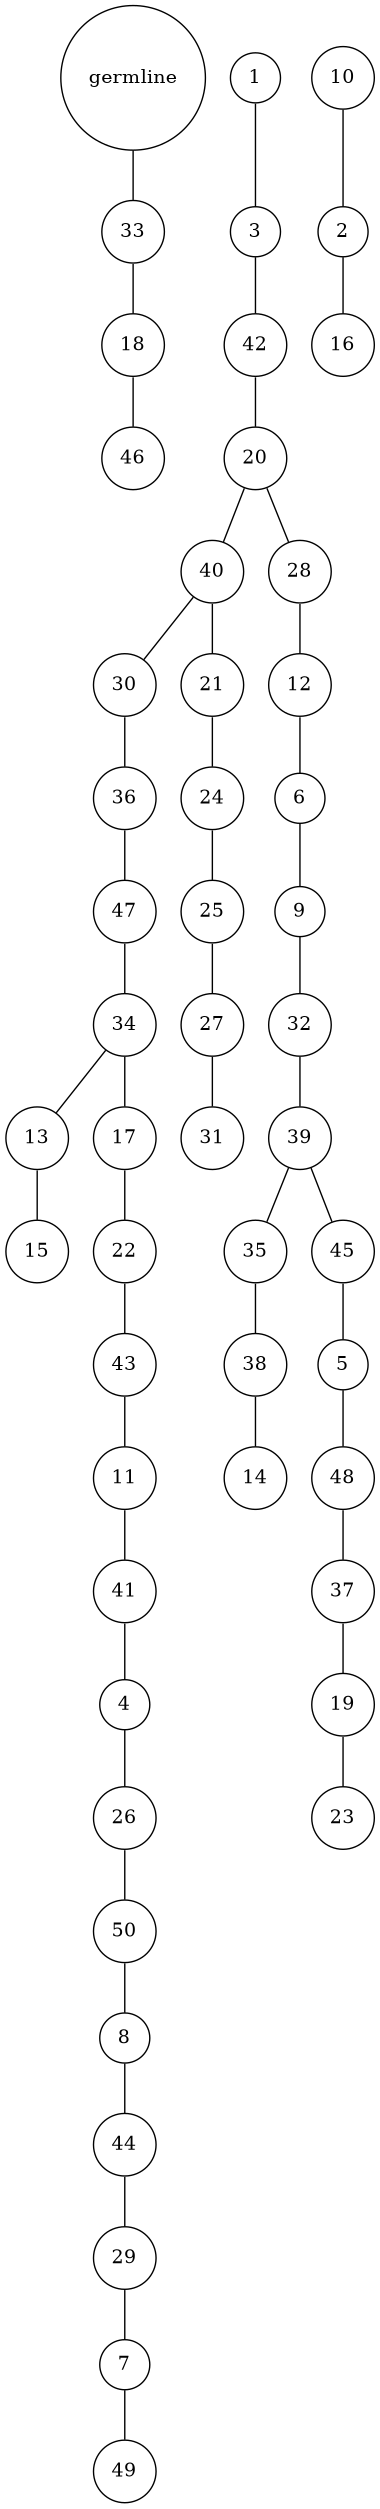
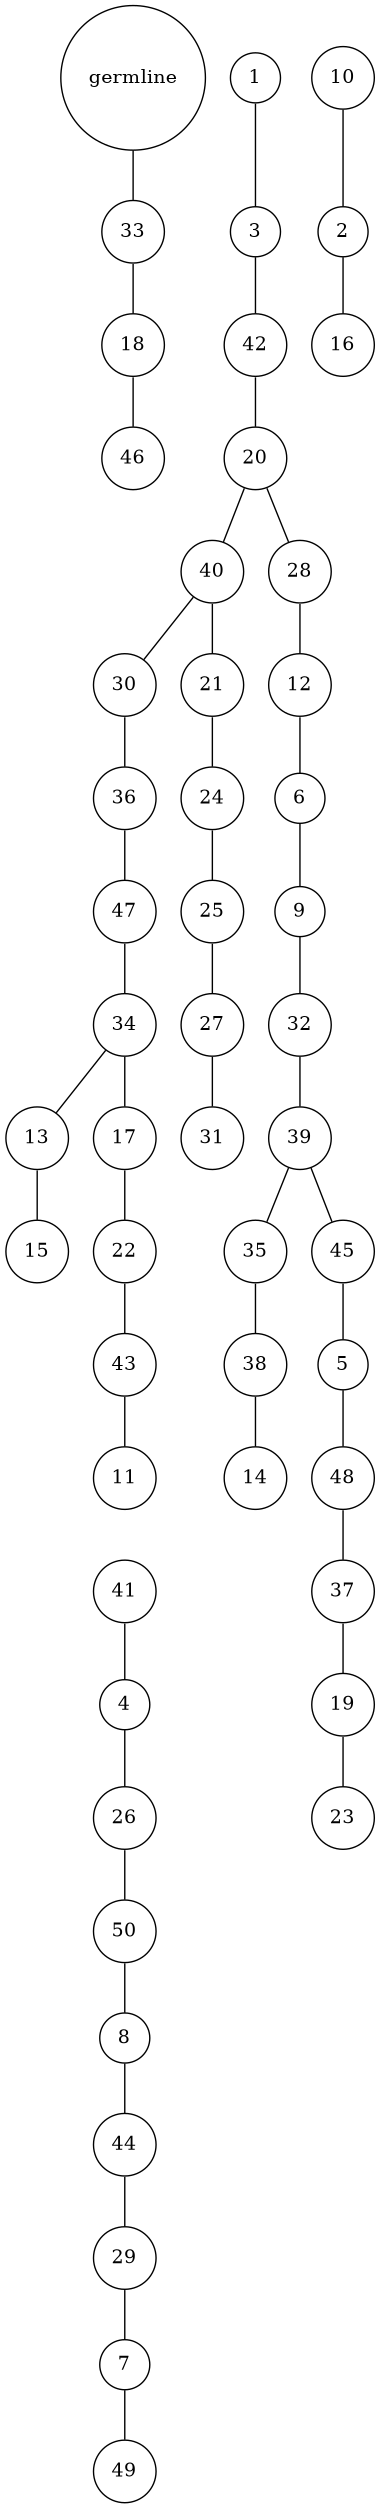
(125, 1535) -> none
